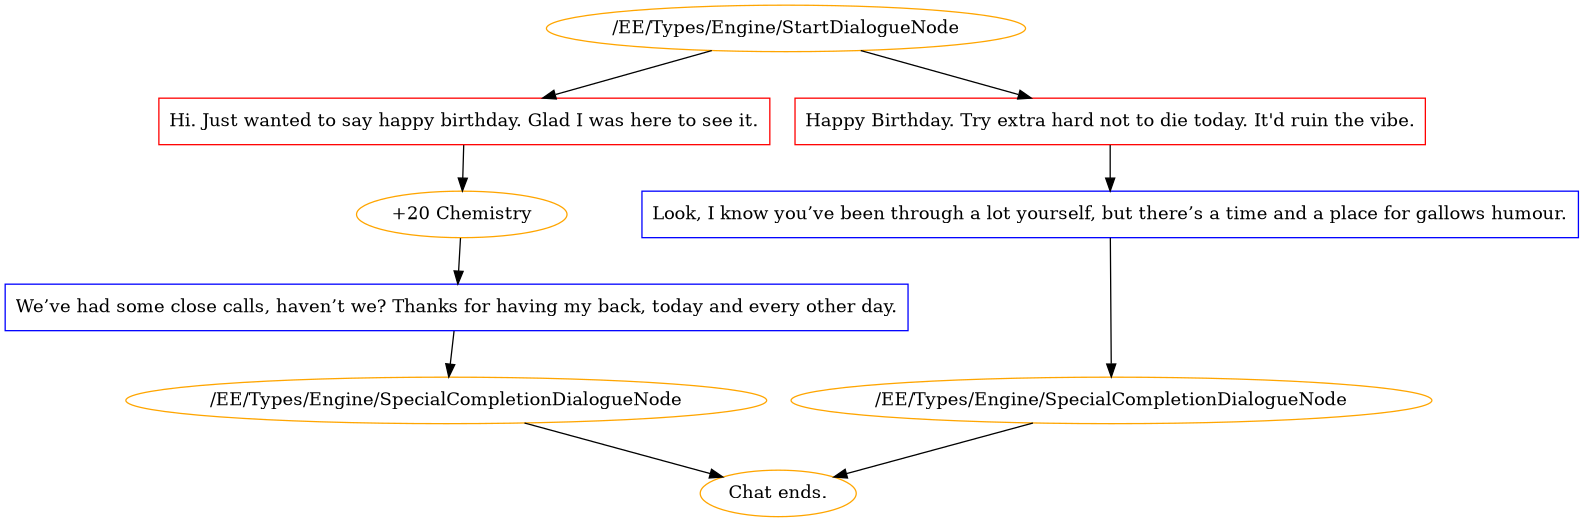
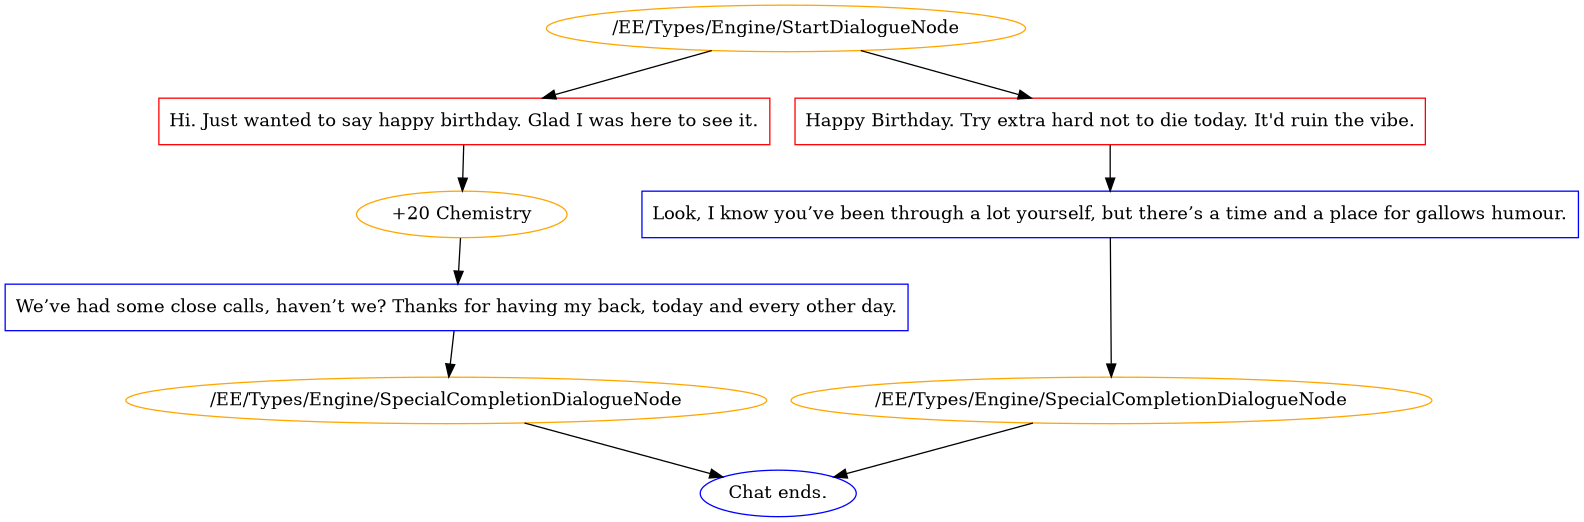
(778, 493) -> (778, 493)
